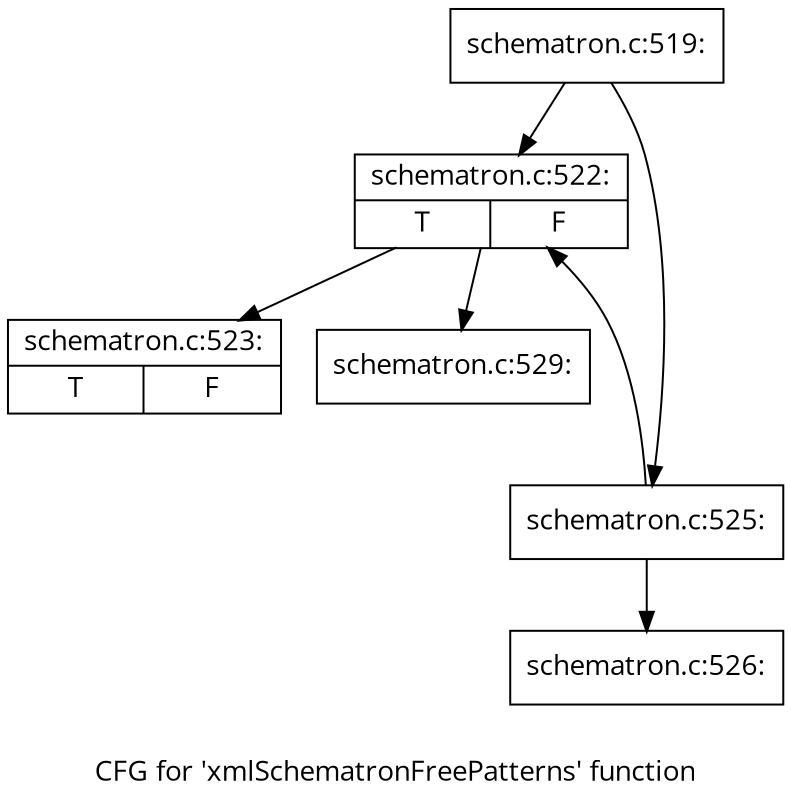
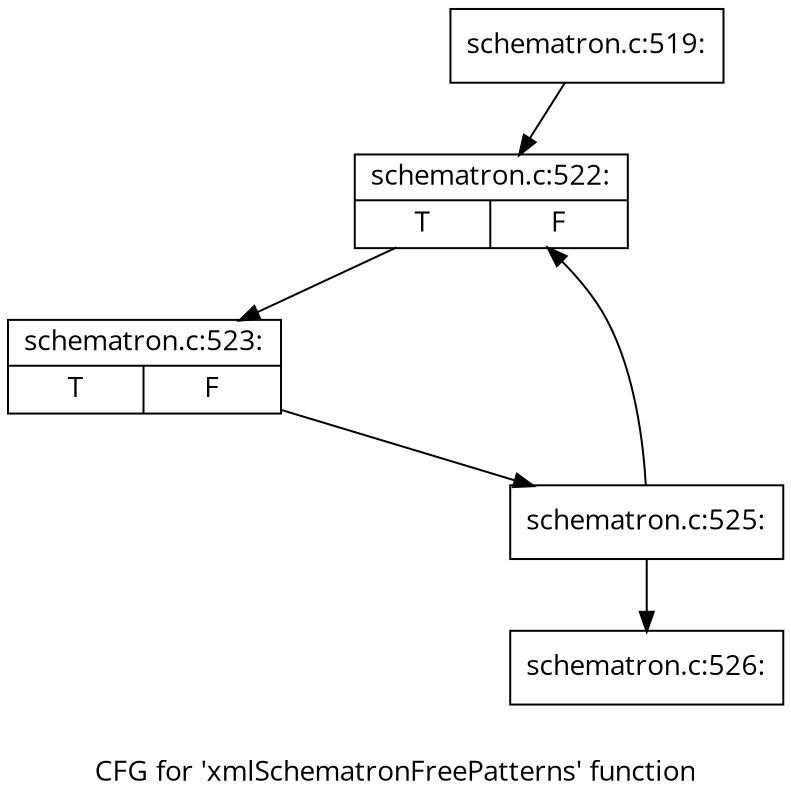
(662, 270) -> (398, 445)
(453, 367) -> none
